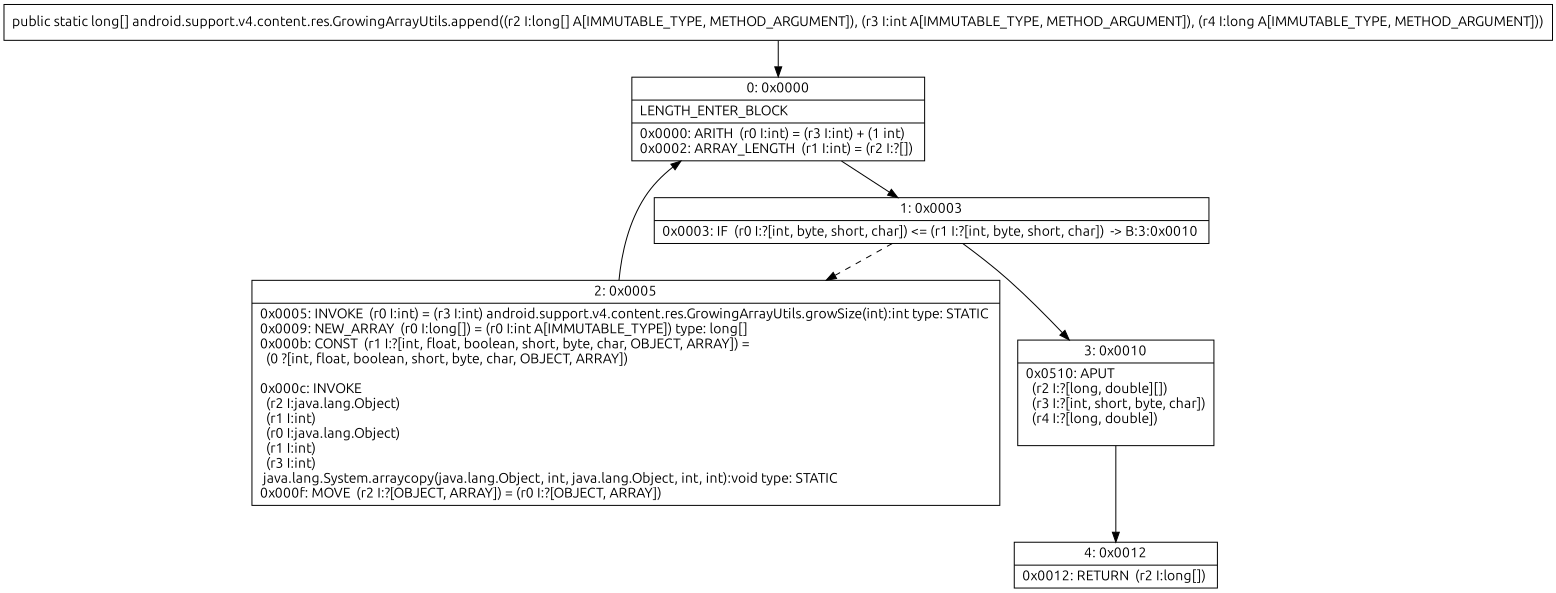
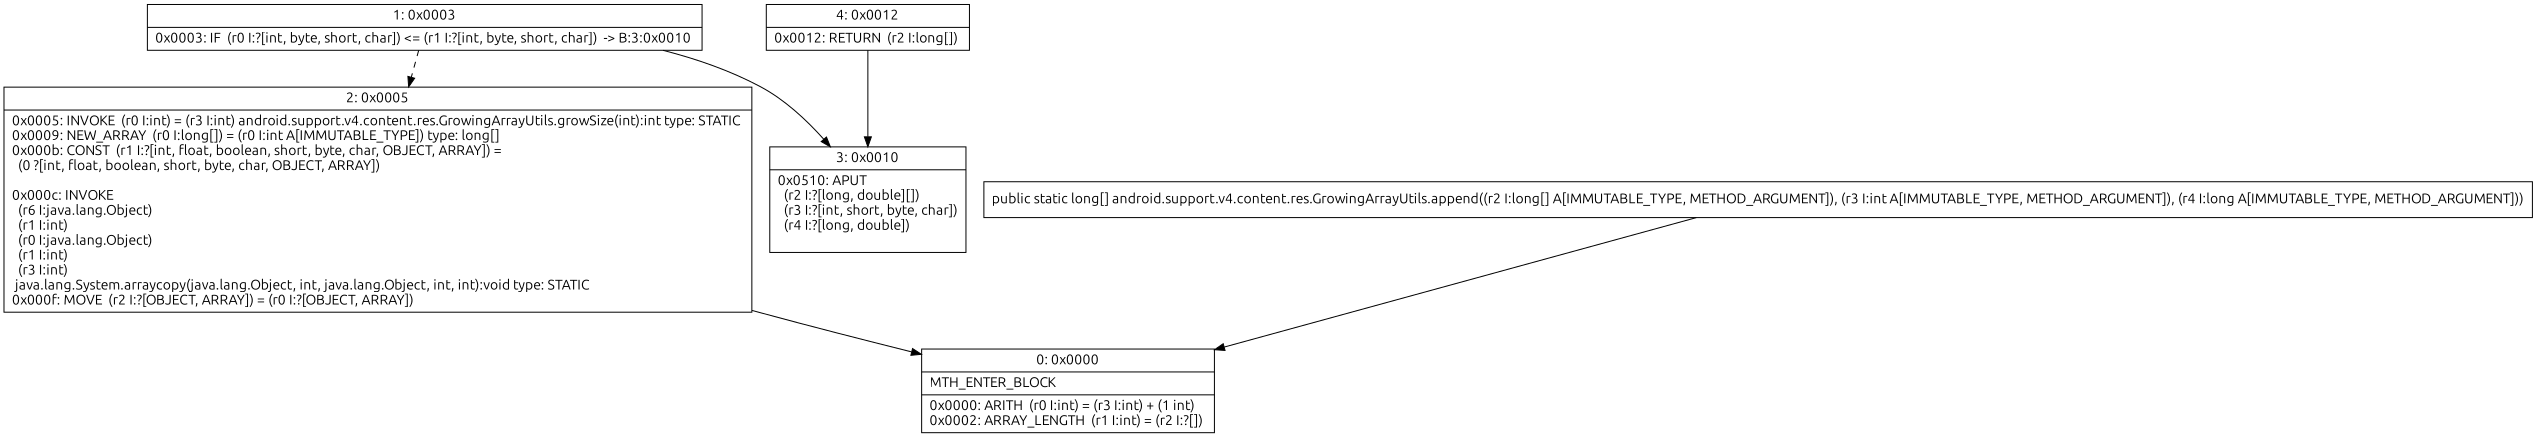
(714, 111) -> (993, 383)
(865, 177) -> none
(331, 404) -> (83, 211)
(1116, 489) -> (868, 94)
